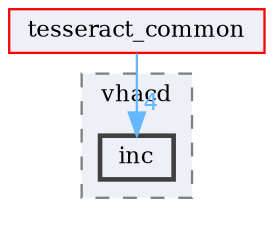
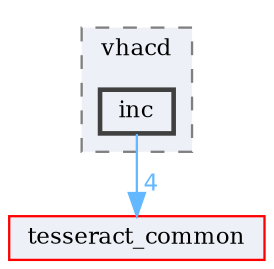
(137, 89) -> (137, 166)
